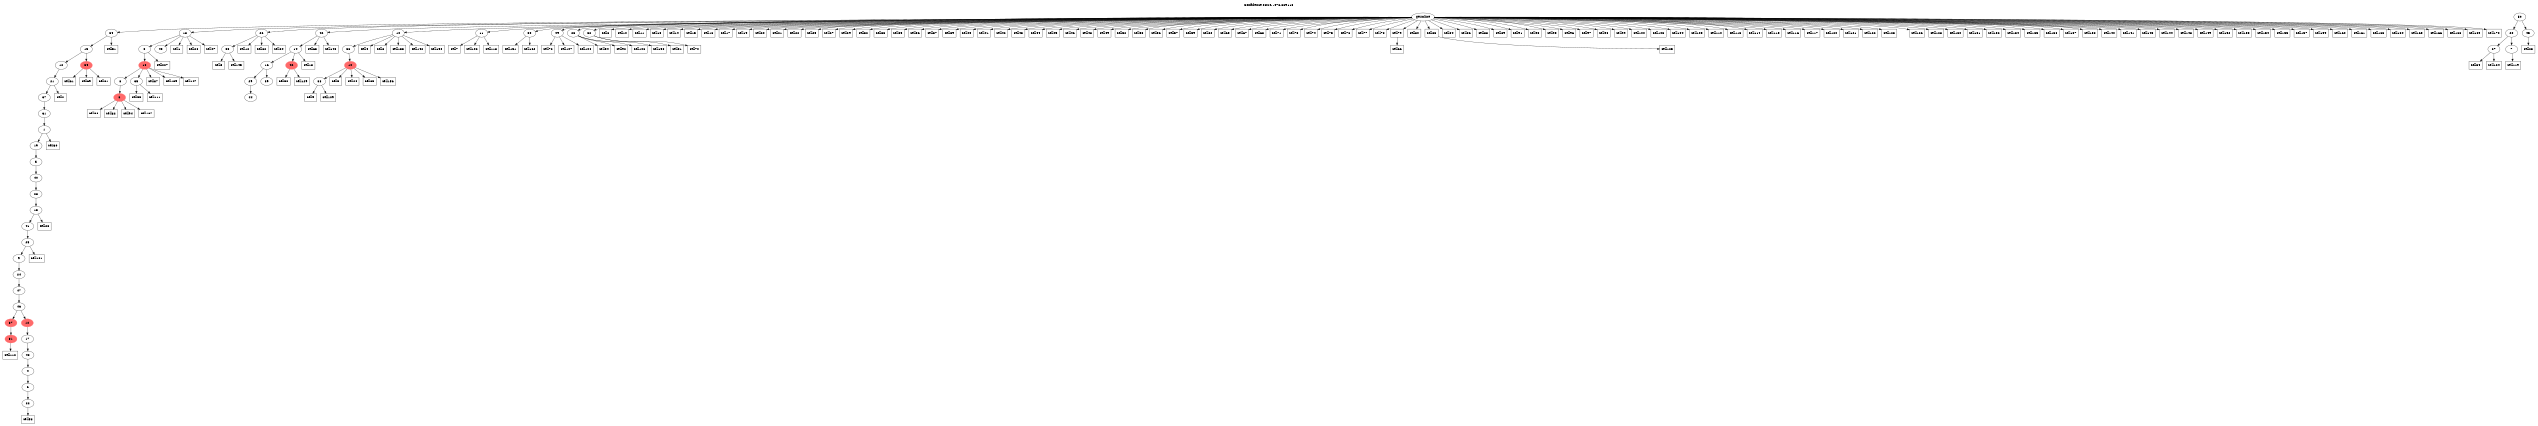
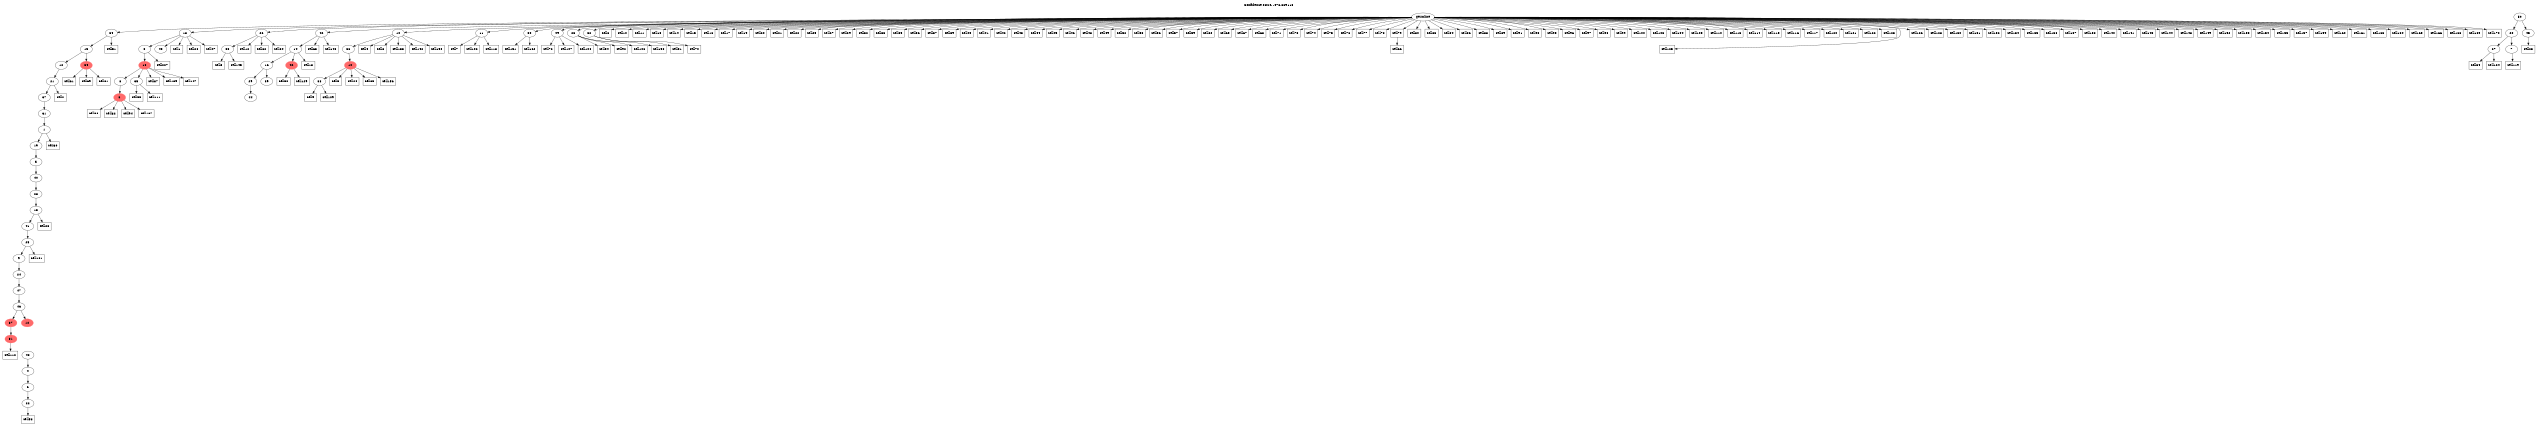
(1547, 47) -> (1901, 34)
(28, 339) -> none
